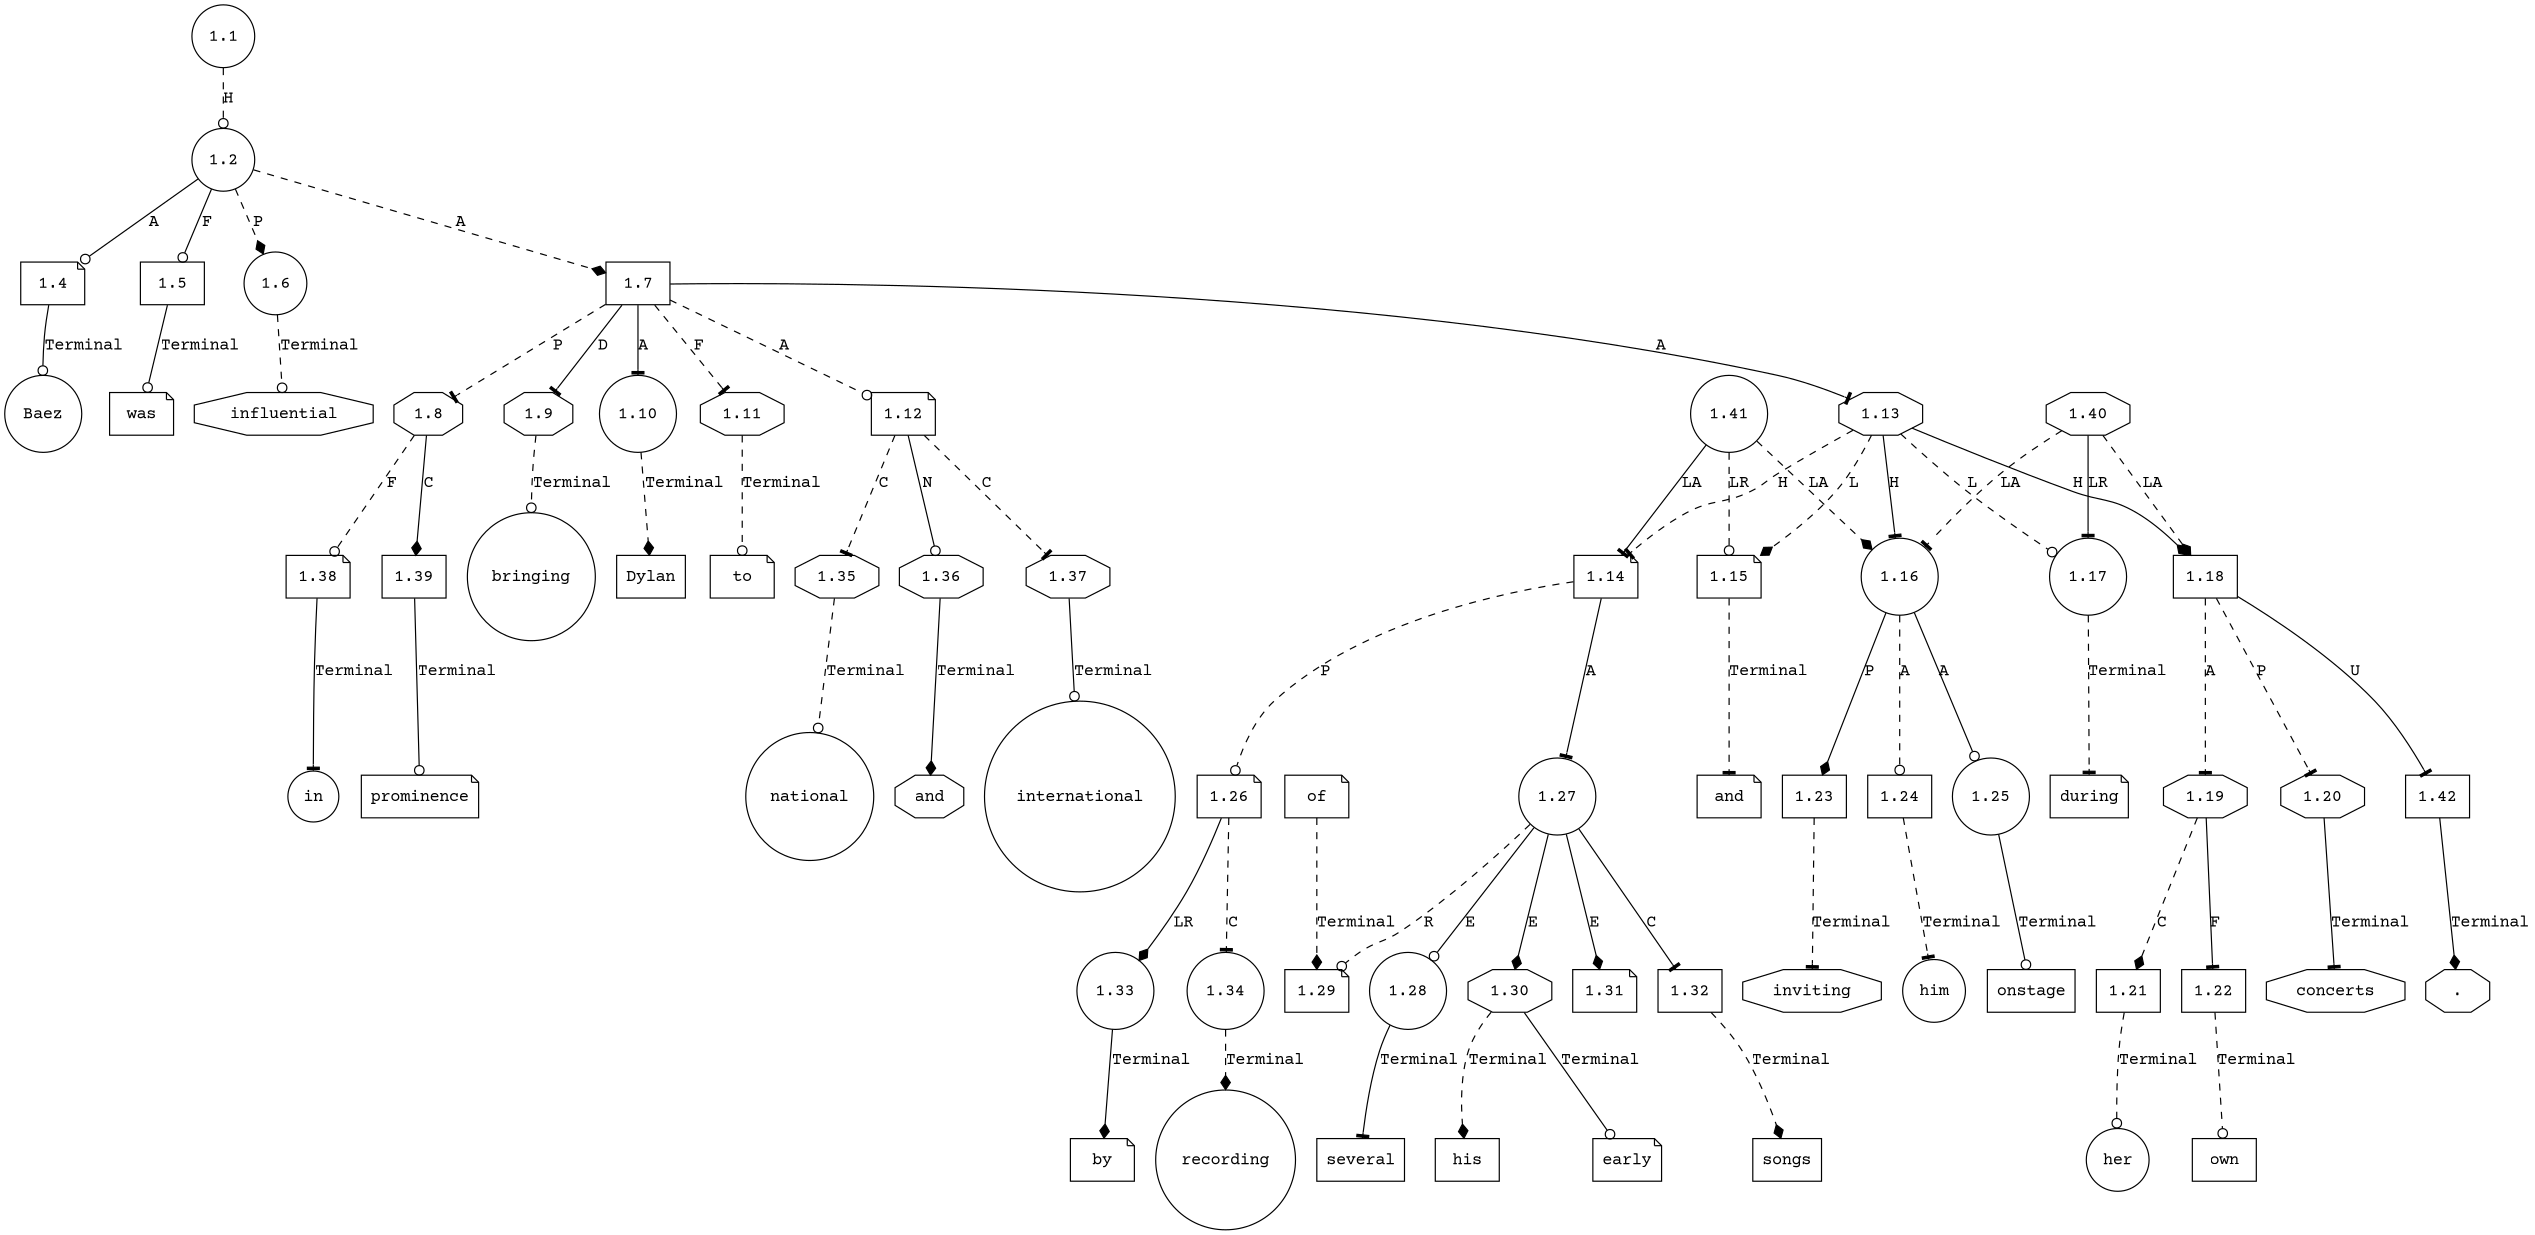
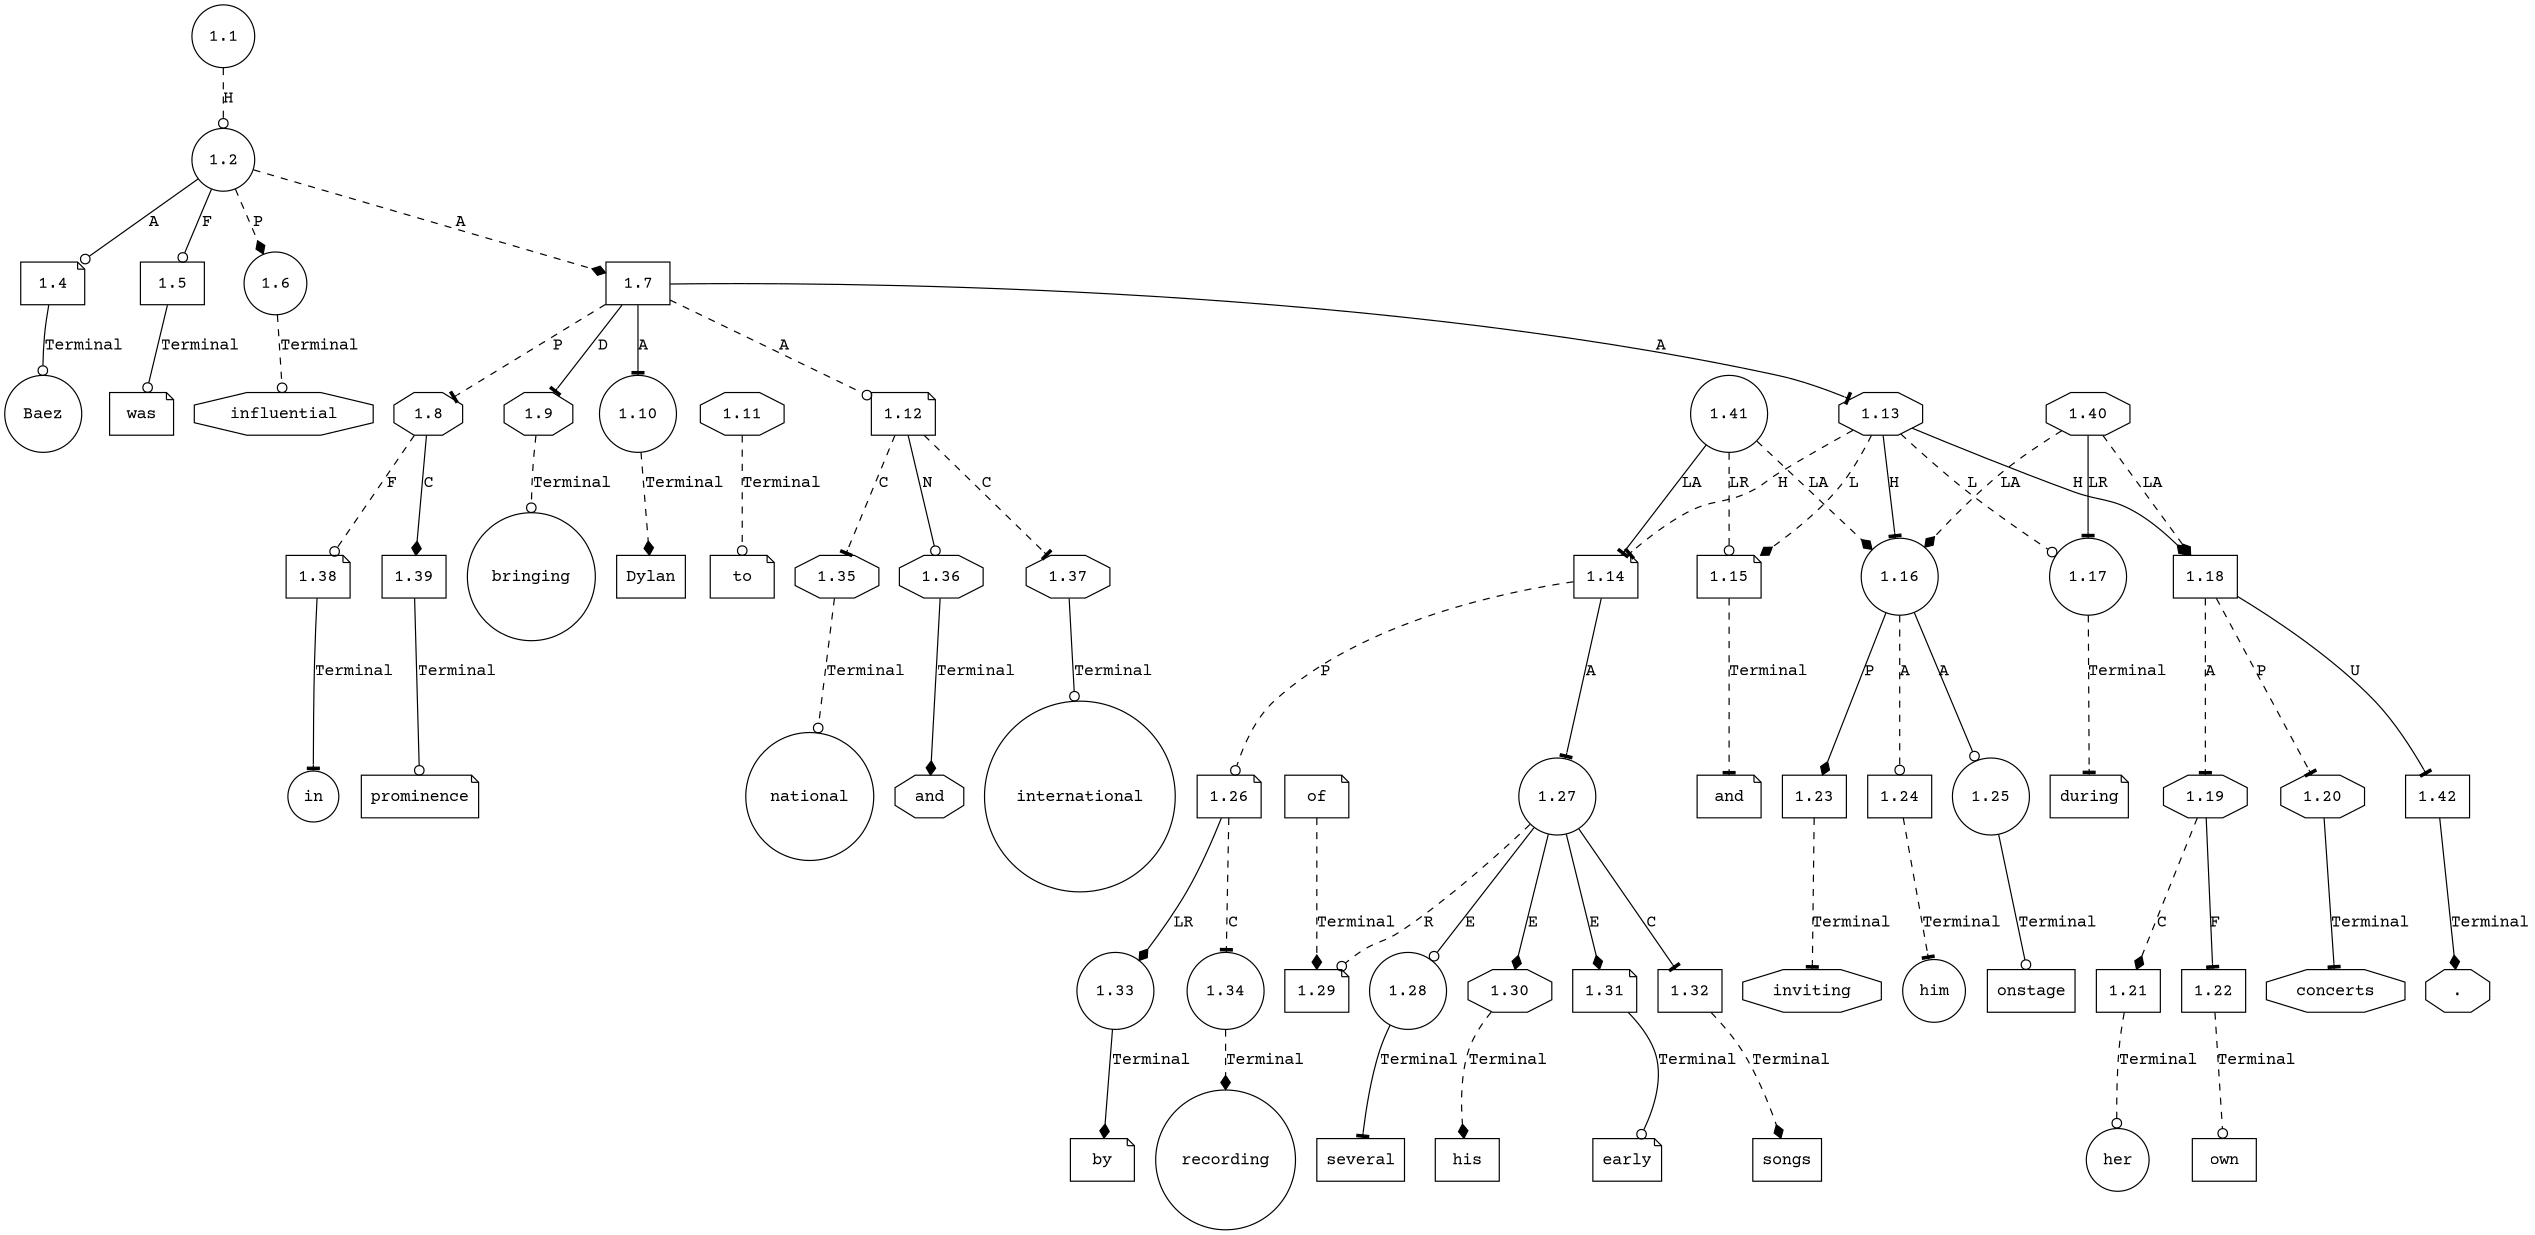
(688, 346) -> none
(1994, 479) -> (1994, 479)
(1566, 1071) -> (1658, 1068)
